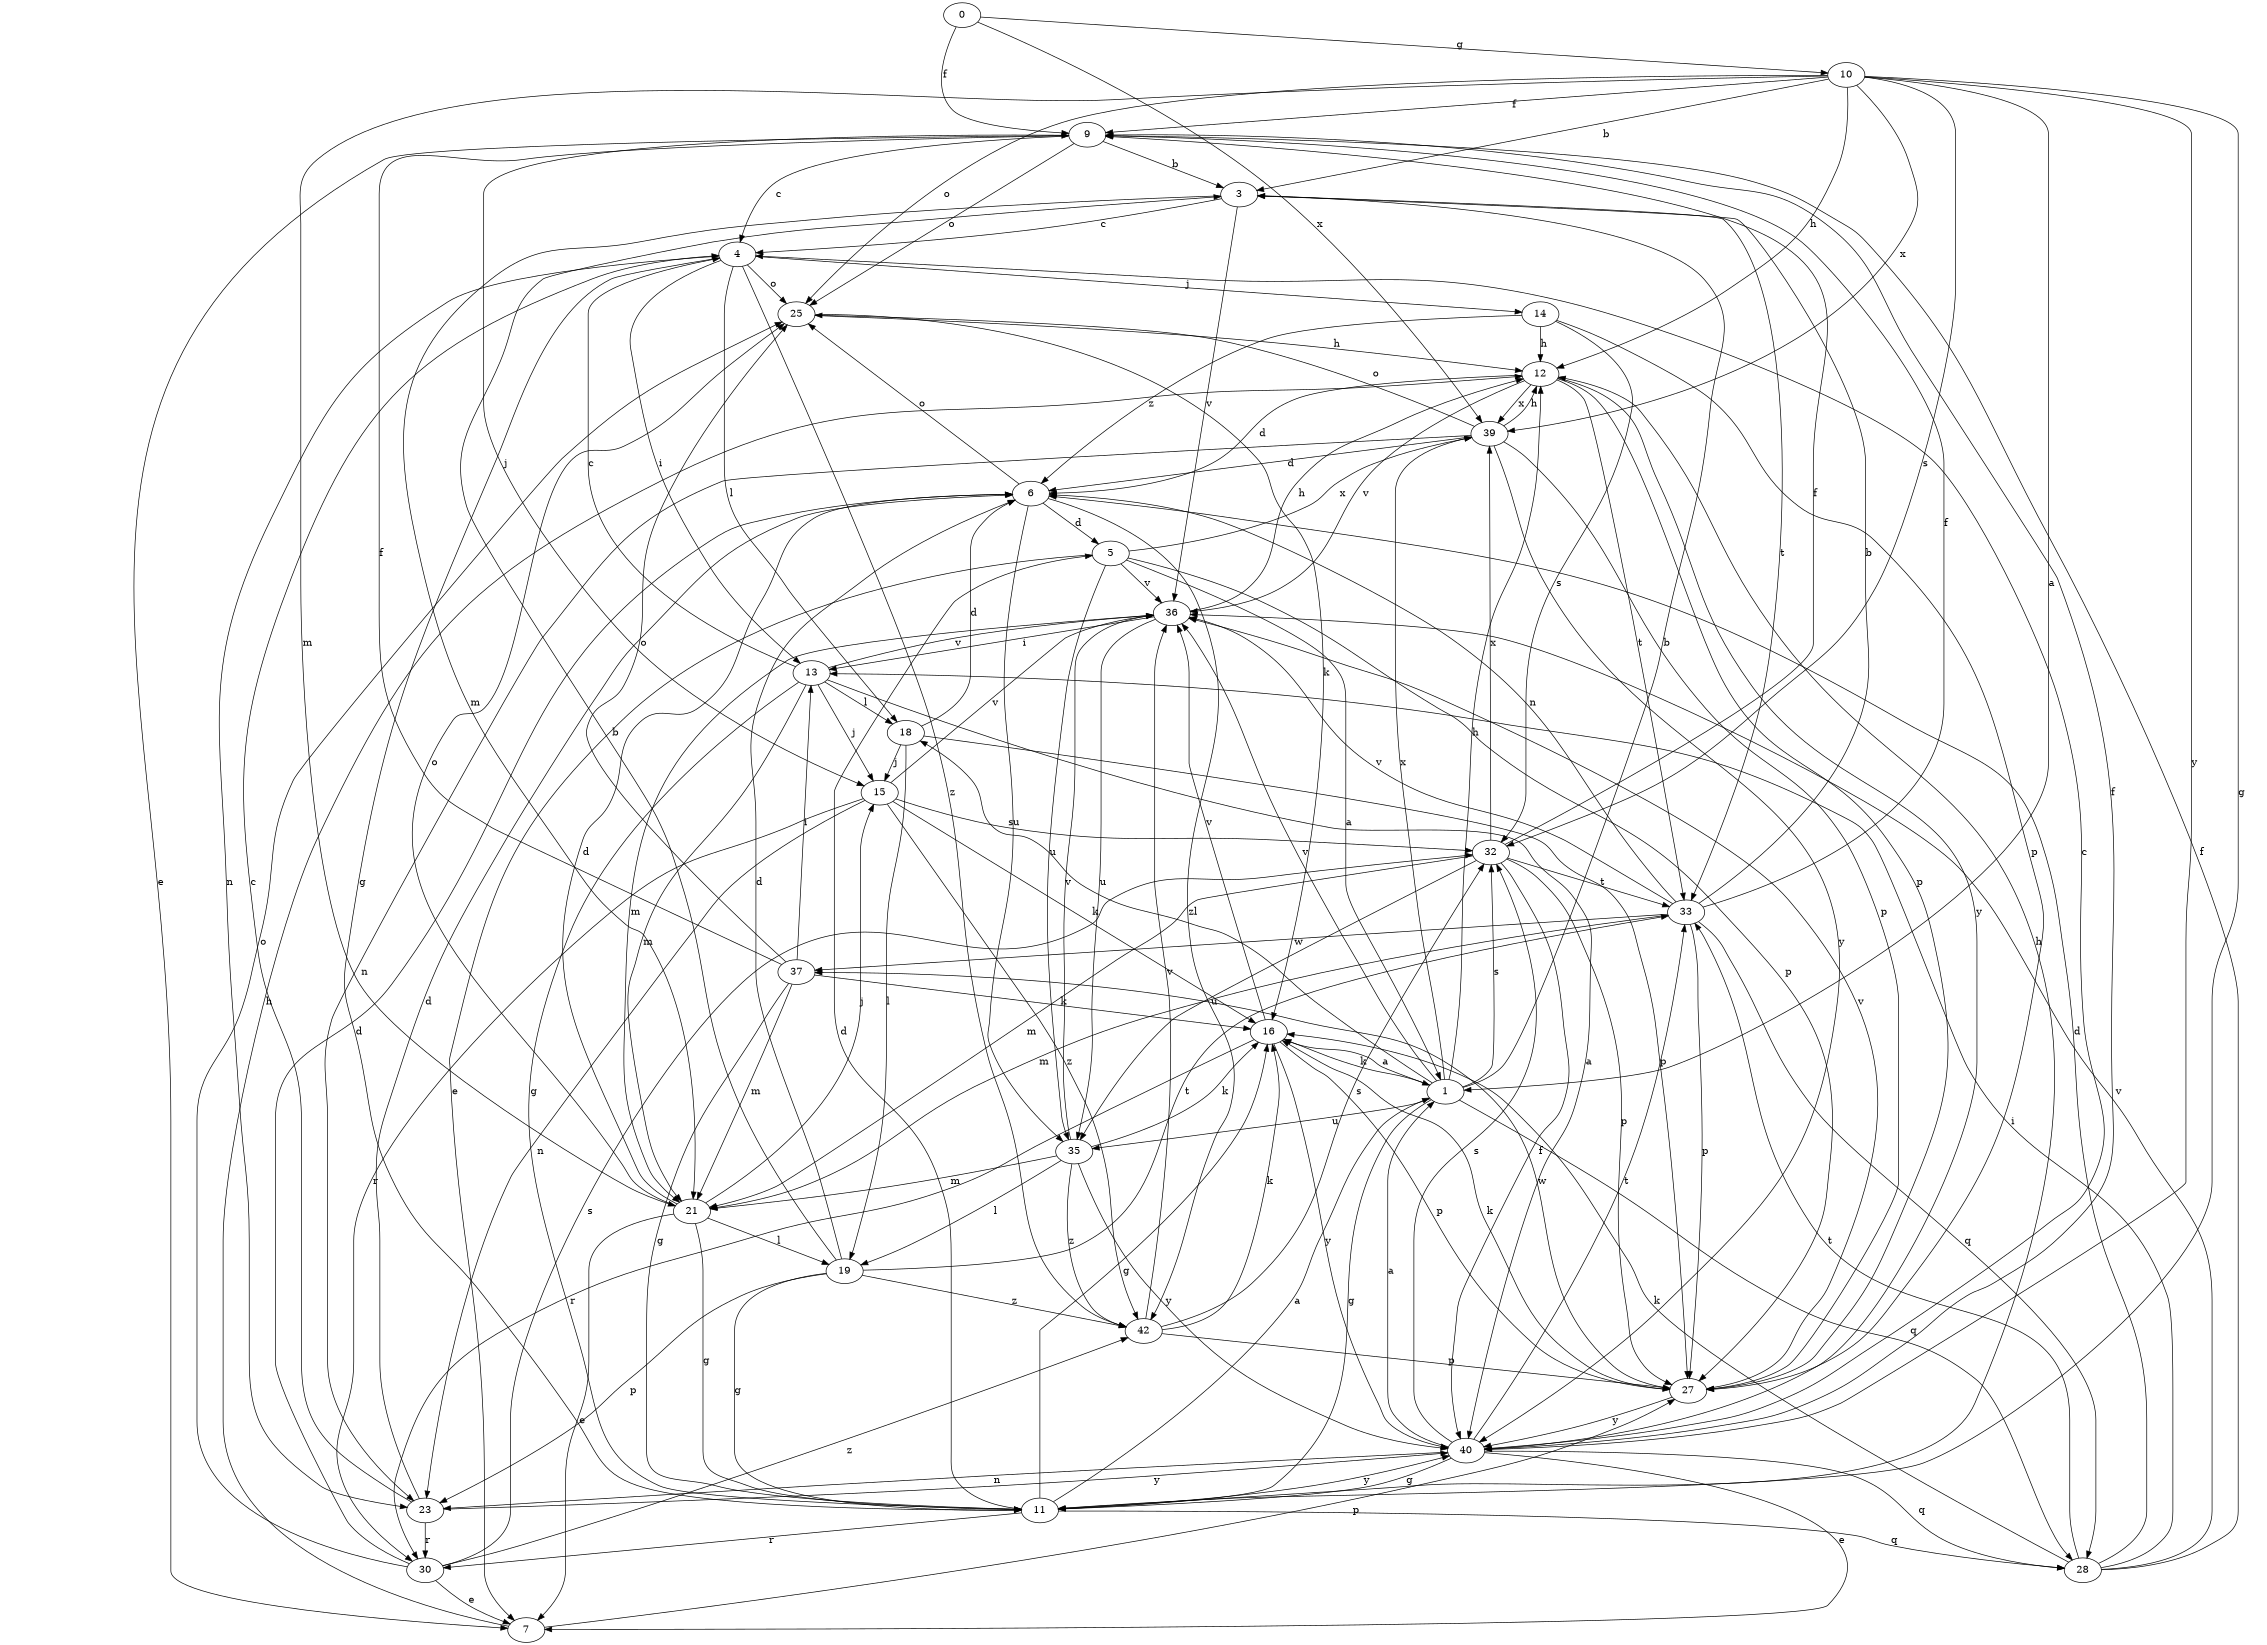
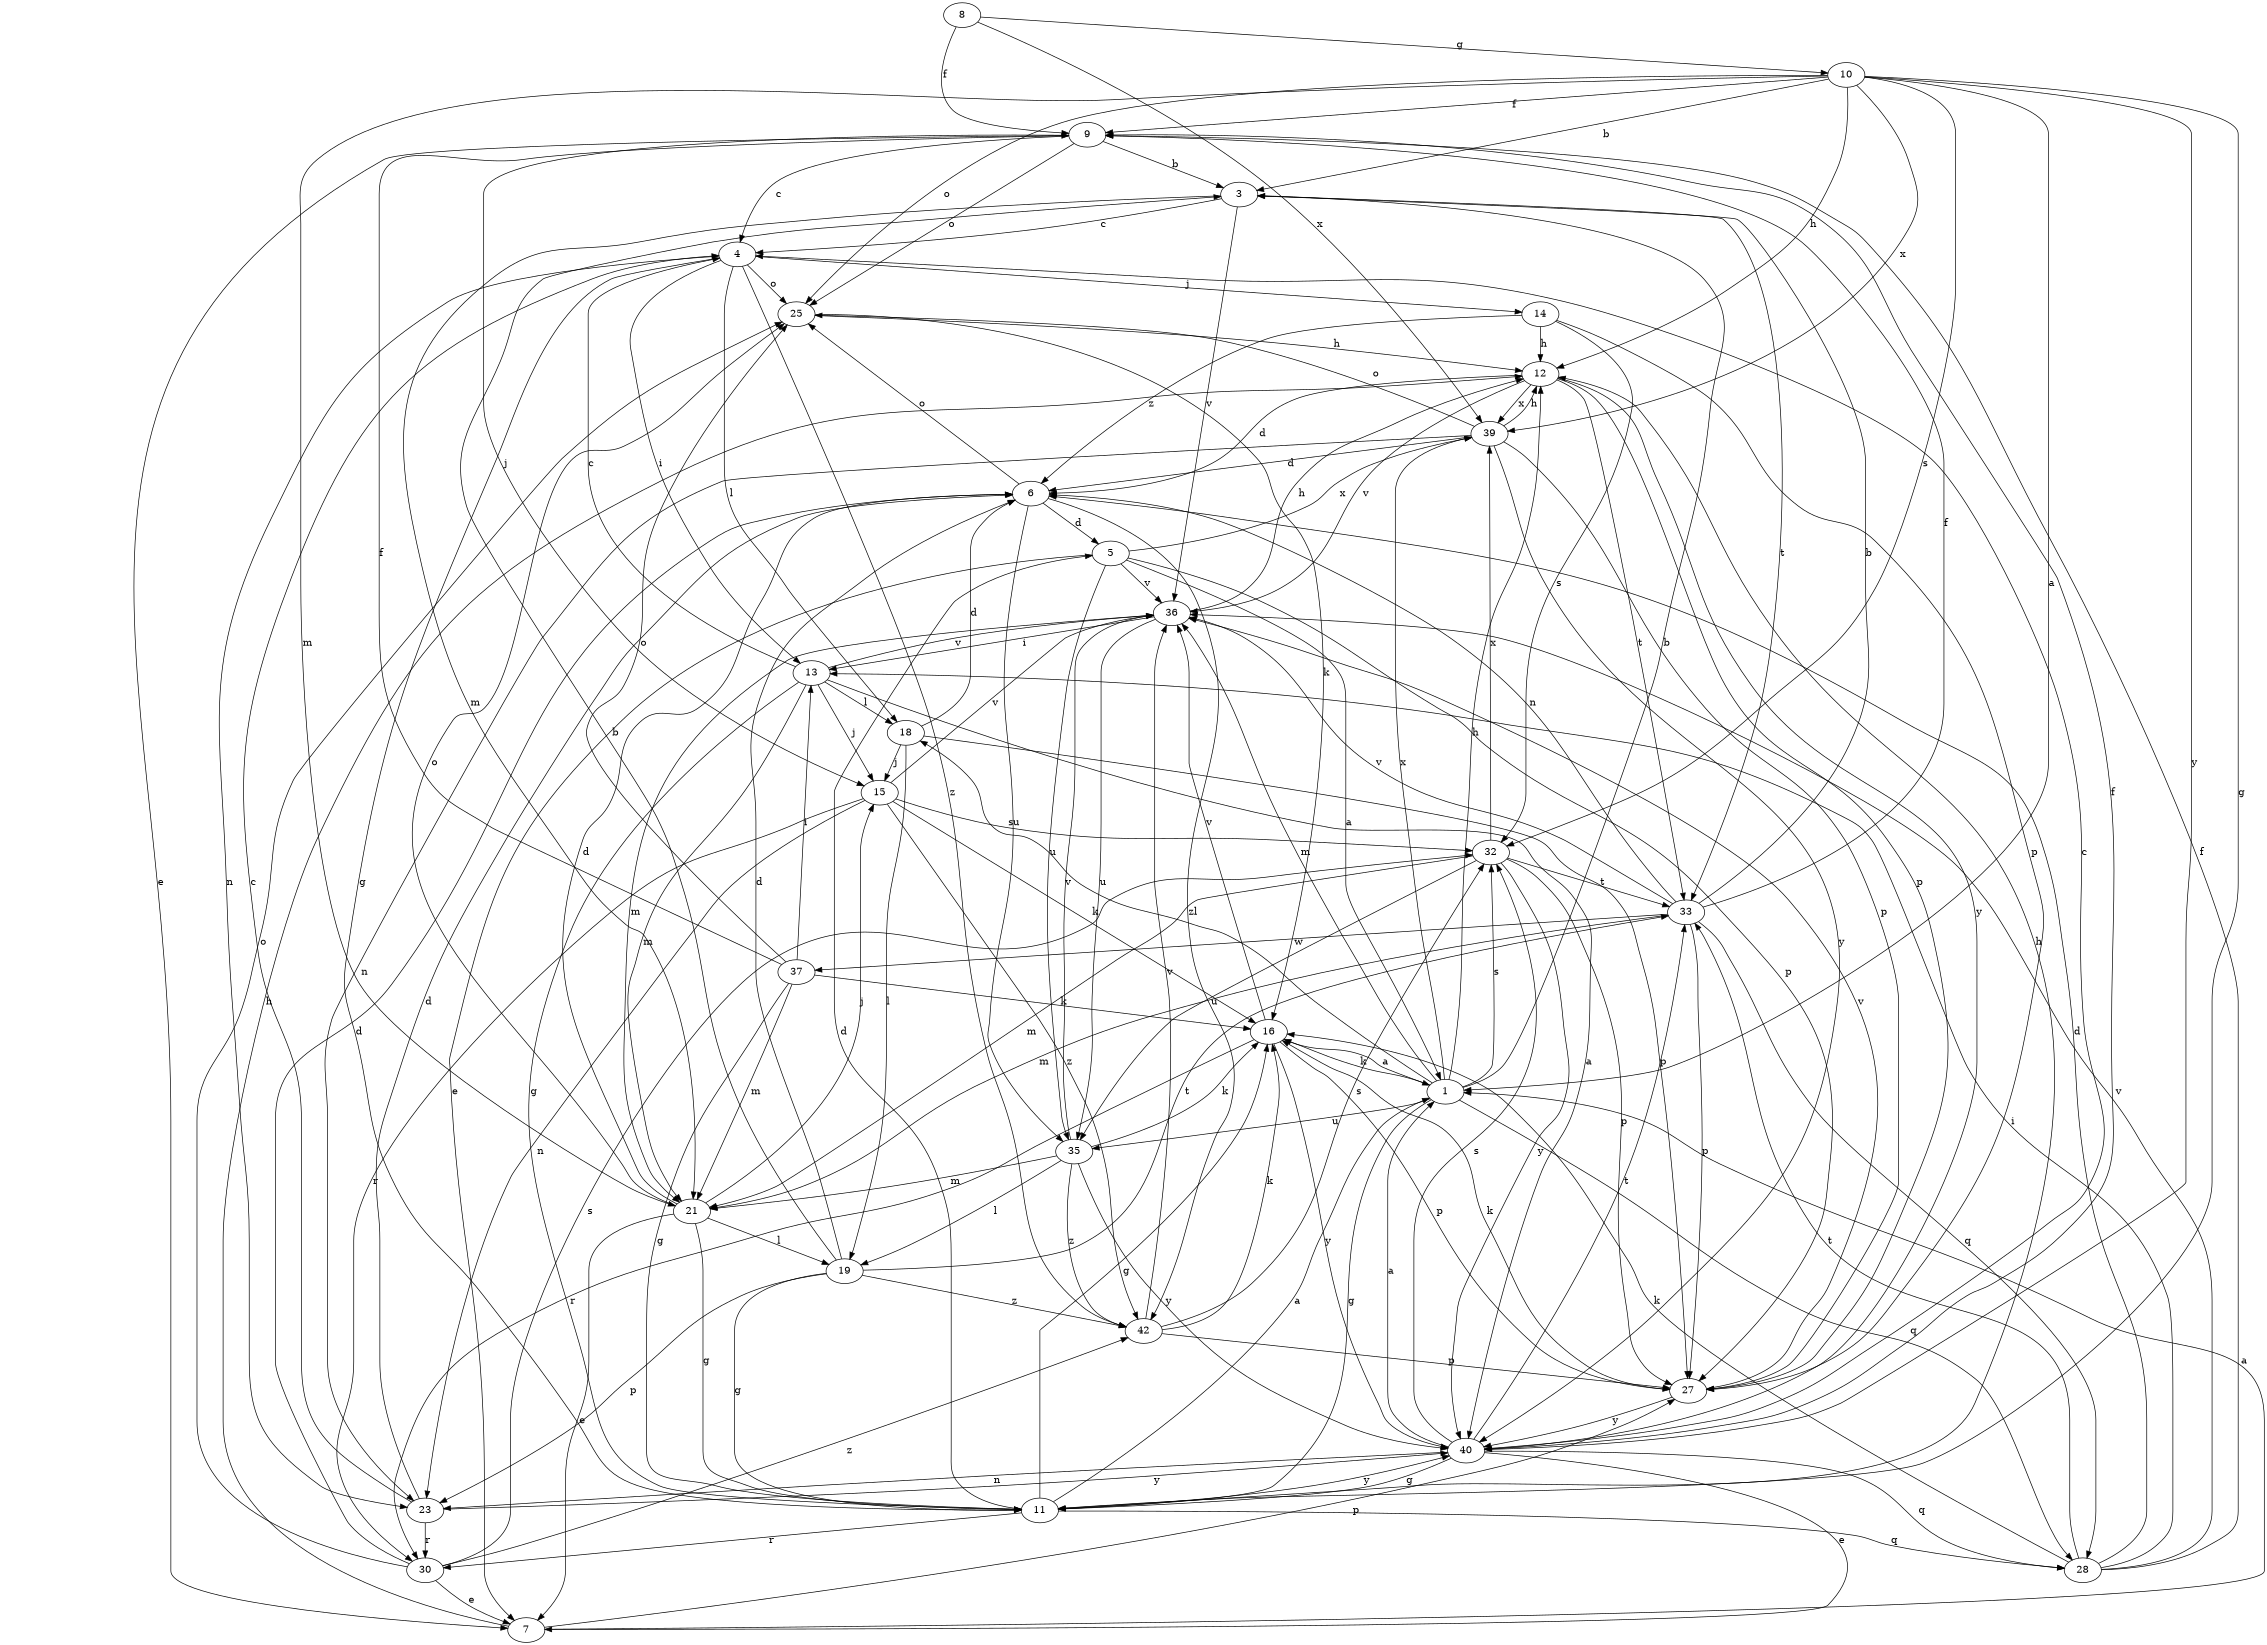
(962, 15) -> (962, 15)
(1818, 283) -> none
(1306, 852) -> (1306, 852)
(1345, 1030) -> none
(1541, 1152) -> (1541, 1152)
none -> (1923, 1603)
